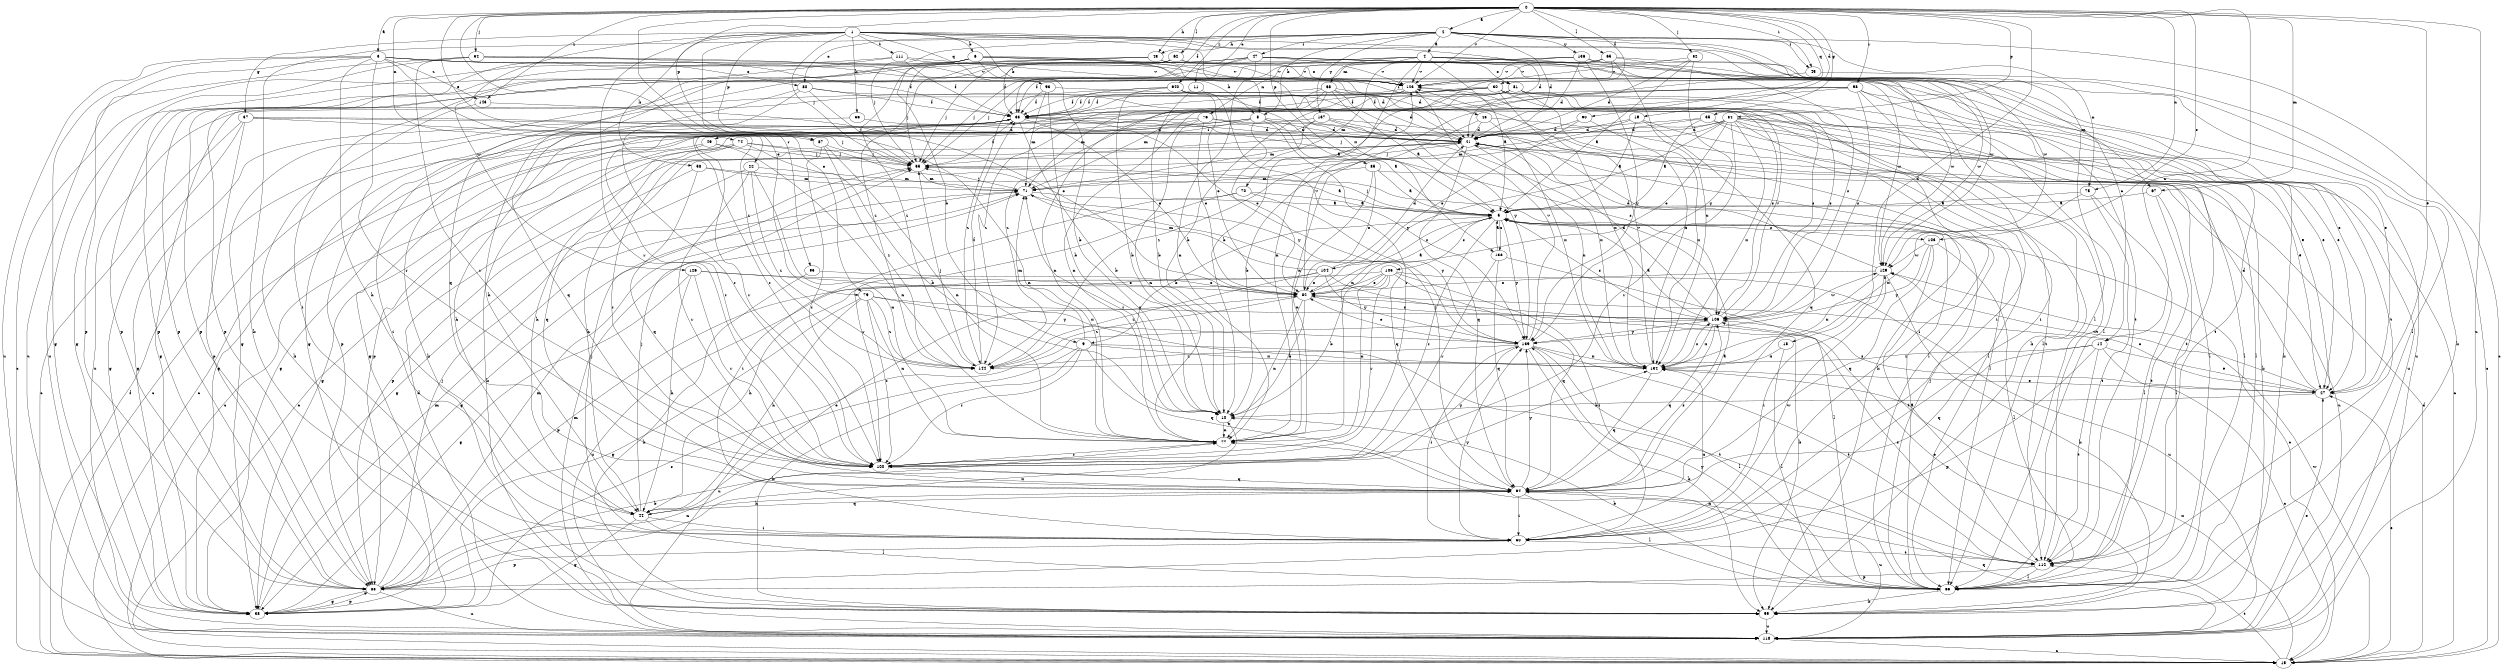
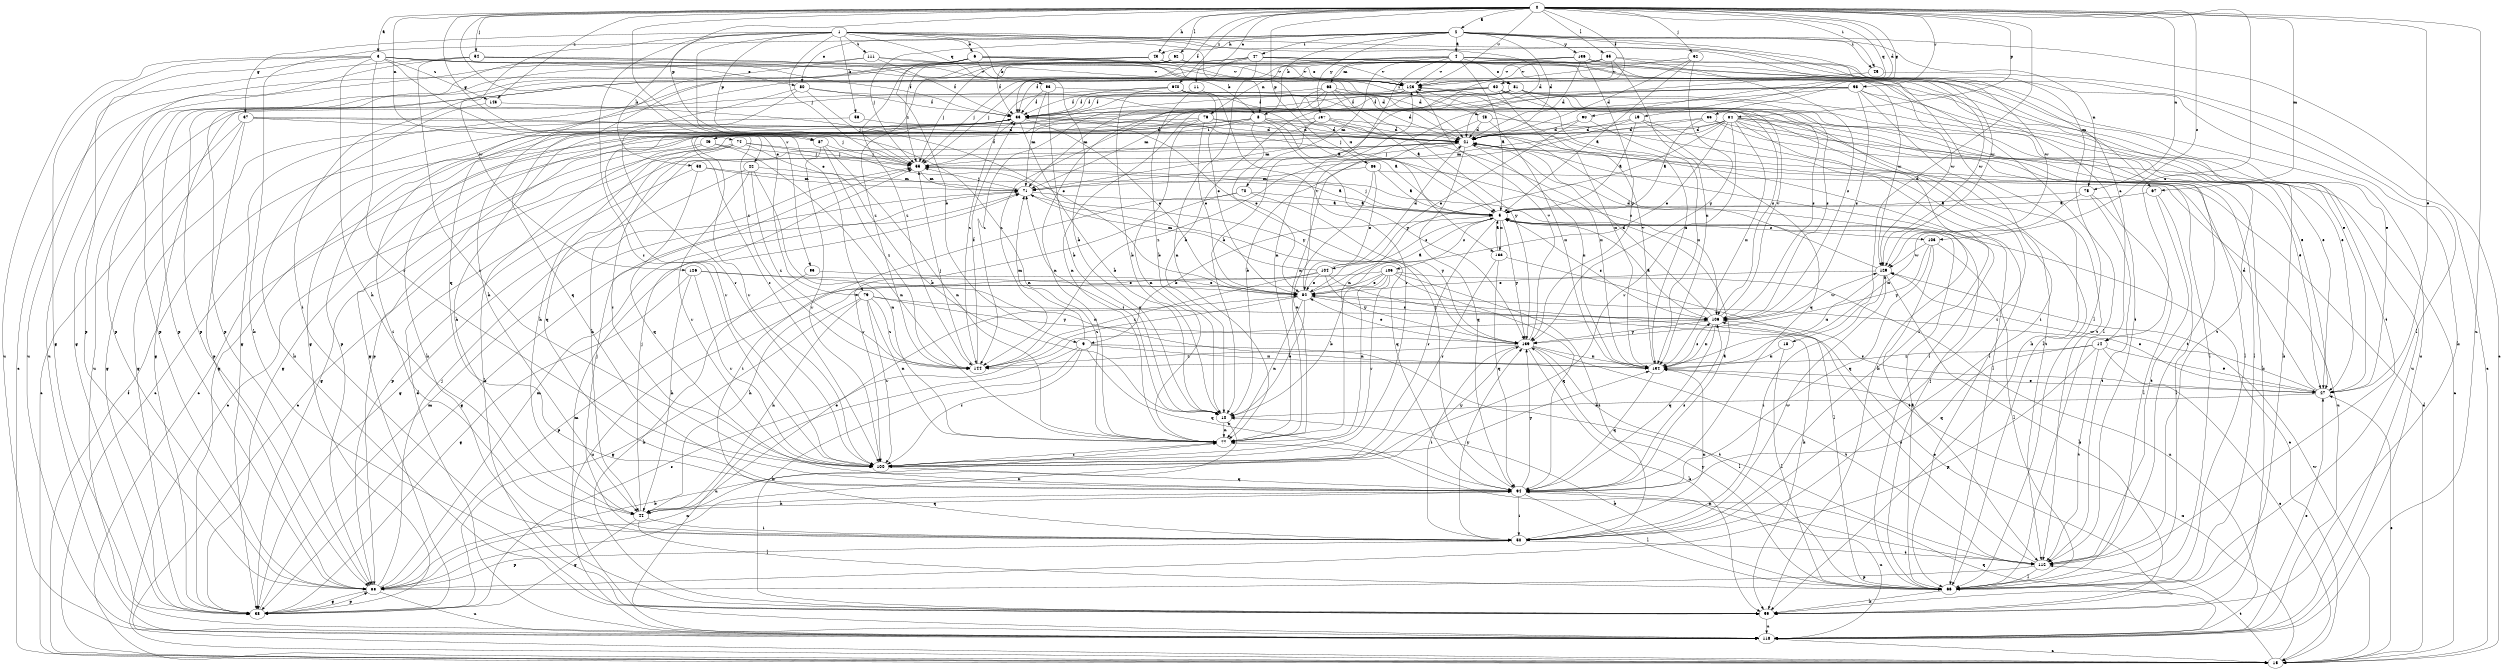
(458, 87) -> (466, 87)
(908, 118) -> (908, 118)
